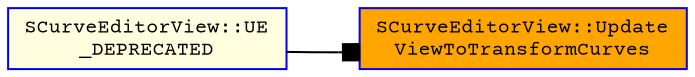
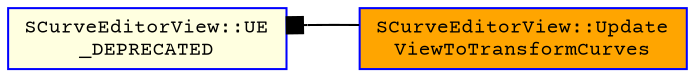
(313, 52) -> (333, 25)
